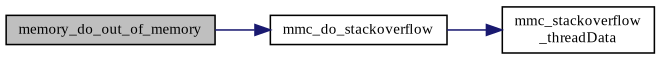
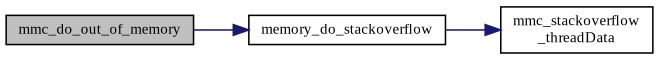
(111, 30) -> (100, 30)
(359, 30) -> (347, 30)
